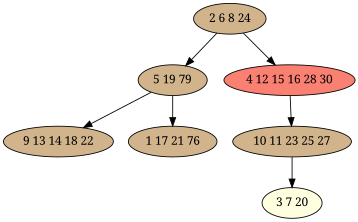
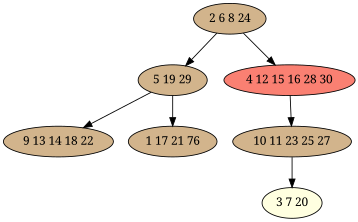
(173, 80) -> (173, 80)
